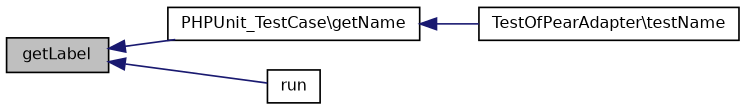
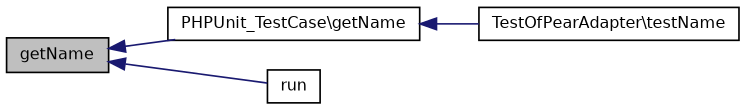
(58, 55) -> (58, 55)
